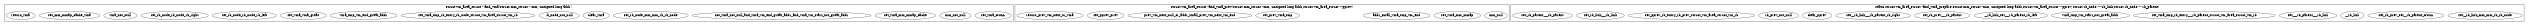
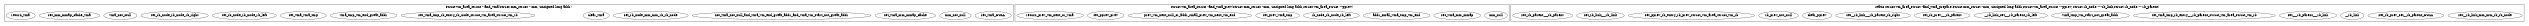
(303, 16) -> (303, 16)
(559, 16) -> none
none -> (1331, 16)
